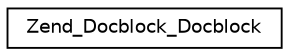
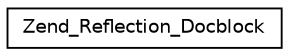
(145, 28) -> (145, 28)
